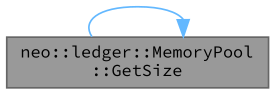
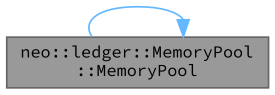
(138, 62) -> (138, 62)
